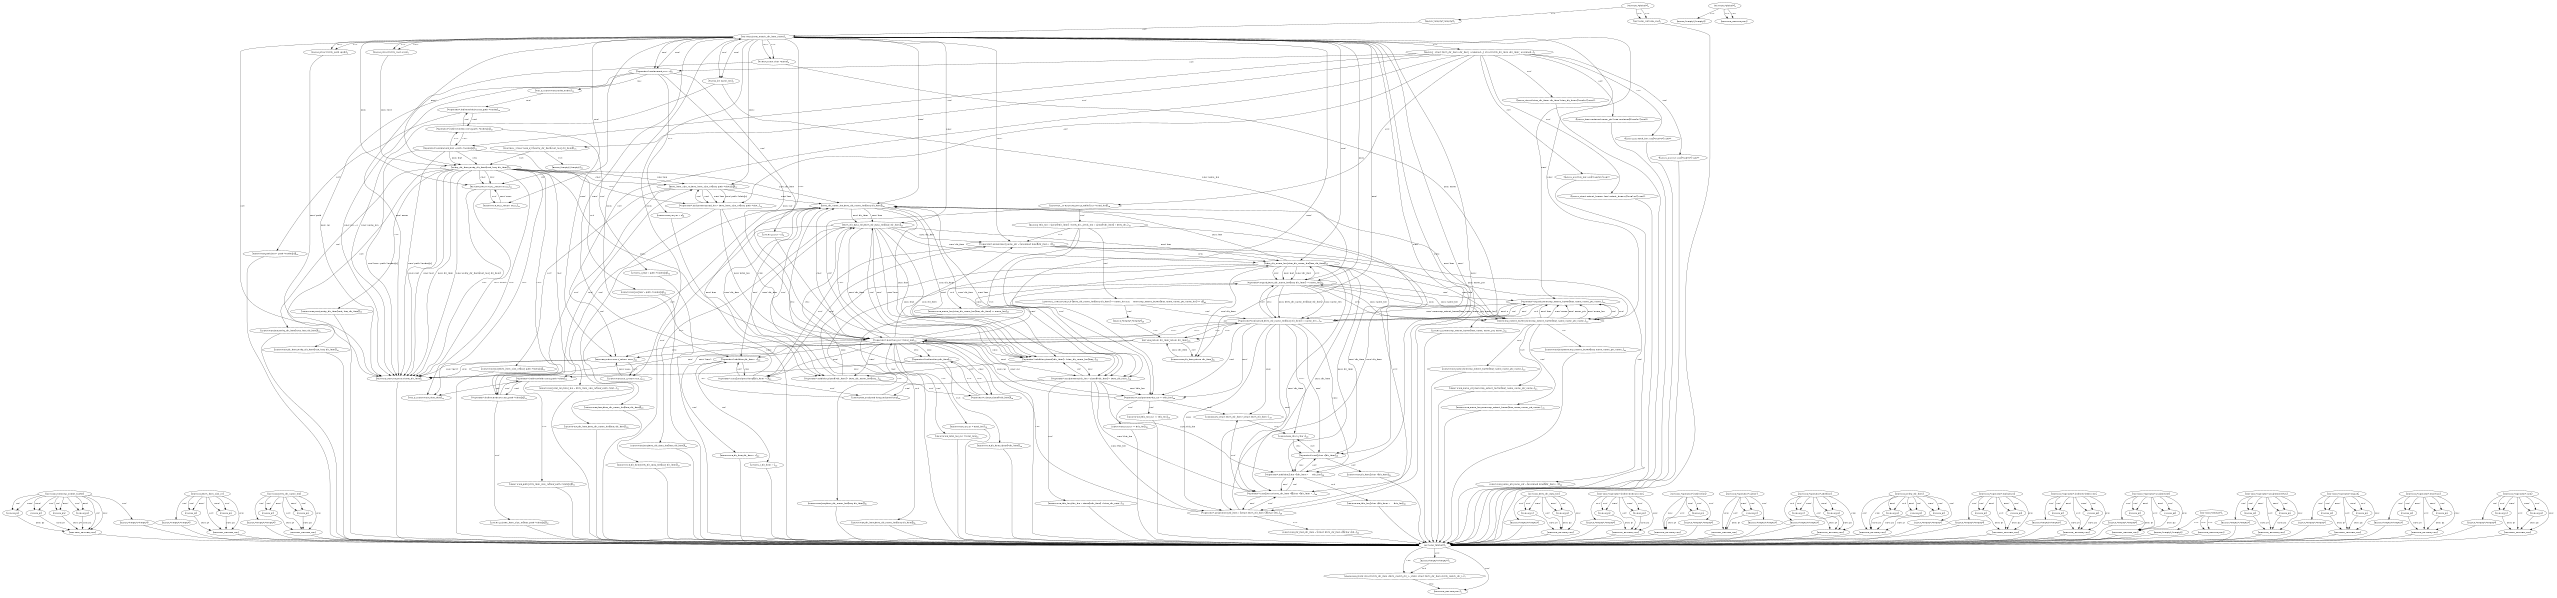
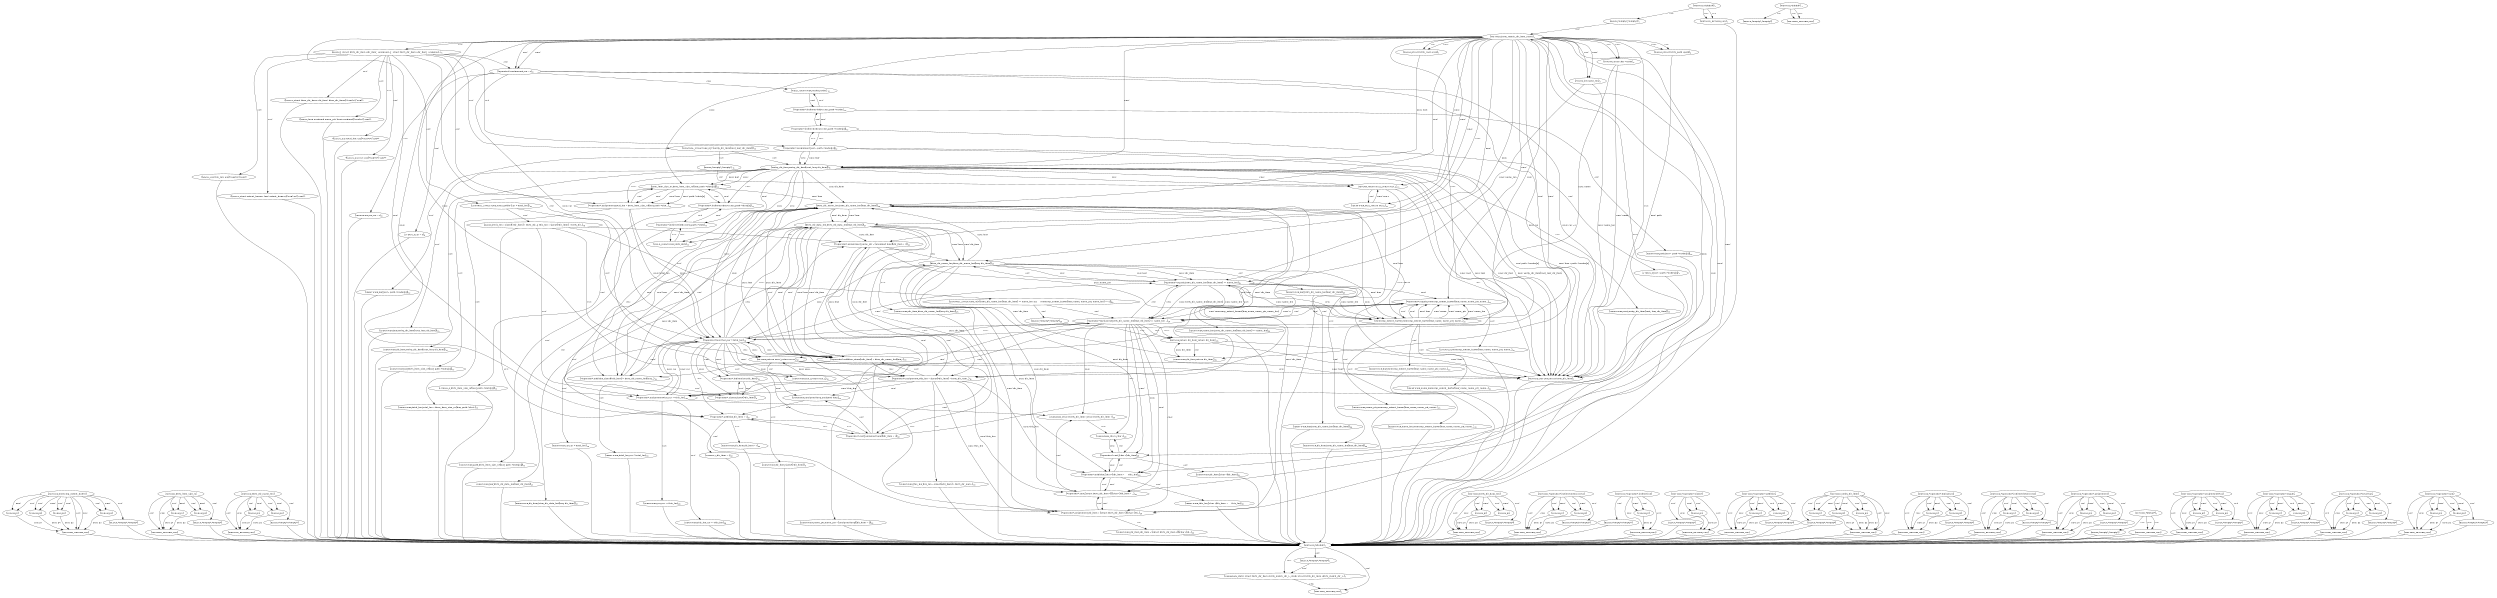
none -> (818, 101)
none -> (919, 326)
(741, 373) -> (678, 236)
(907, 381) -> (758, 372)
